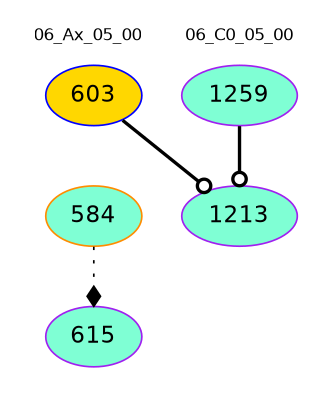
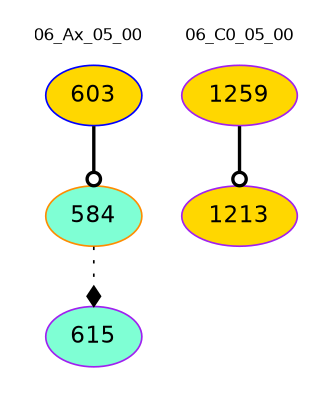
(240, 95) -> (240, 95)
(145, 139) -> (94, 149)
(240, 216) -> (240, 216)
